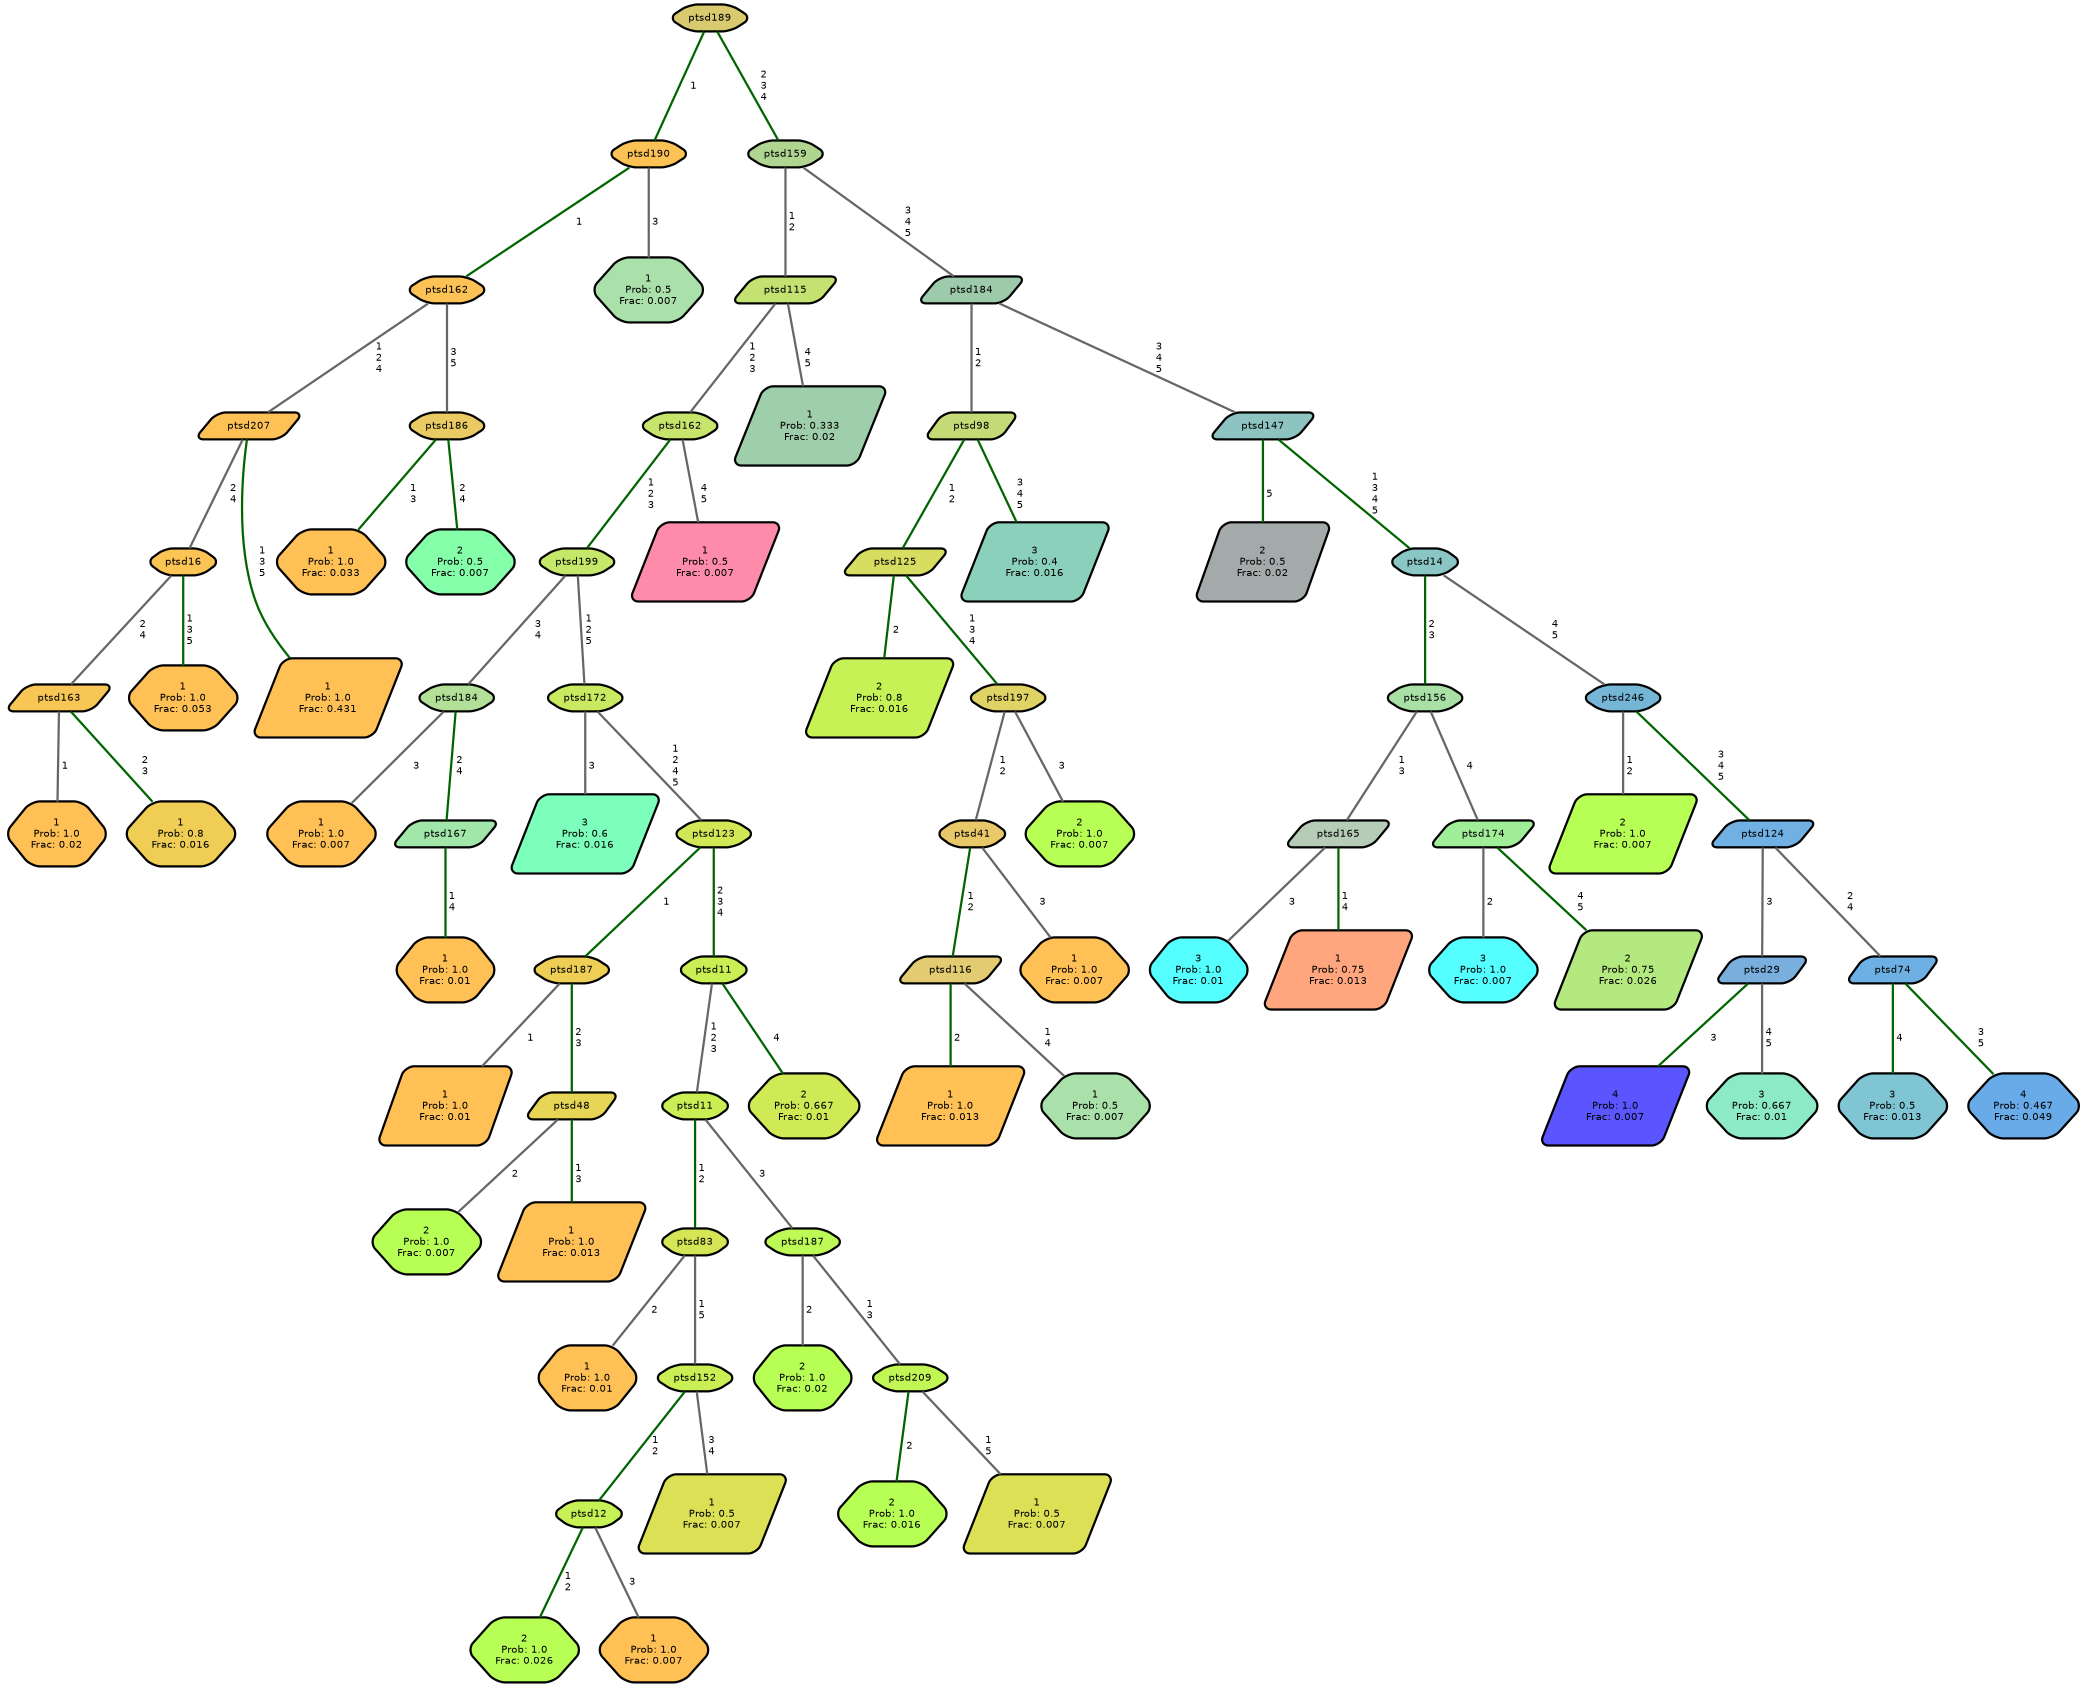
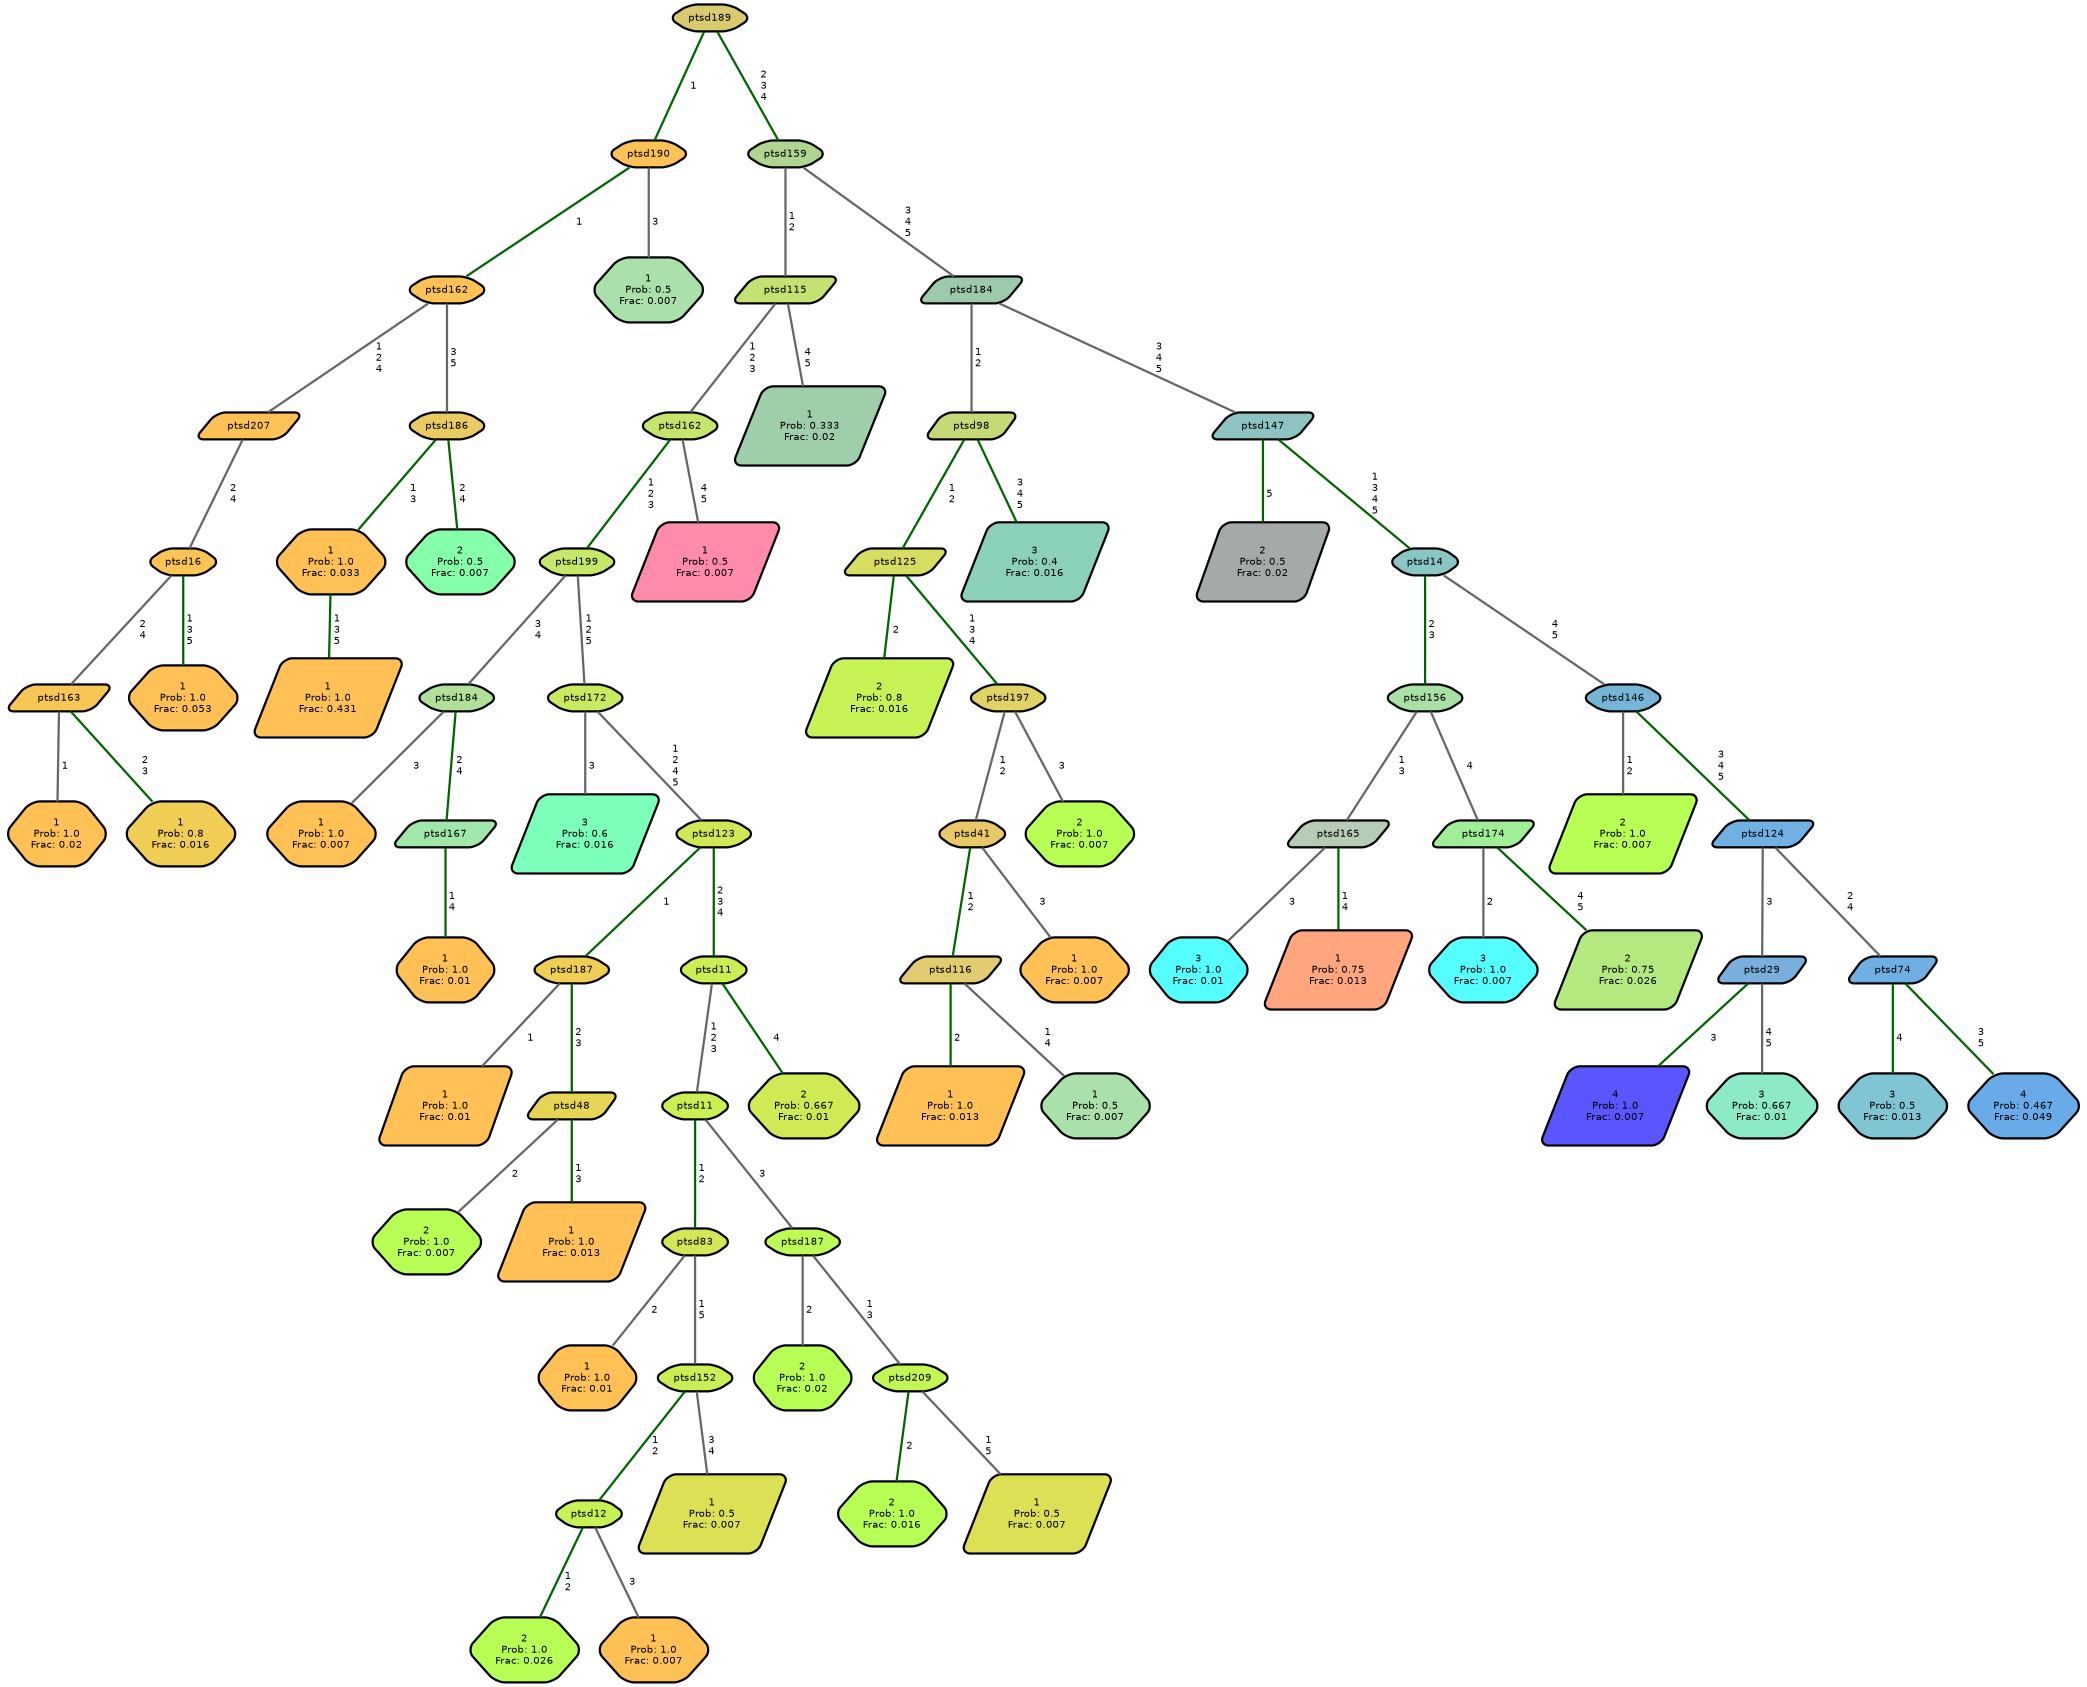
(245, 554) -> (330, 626)
(1623, 698) -> (1623, 698)
